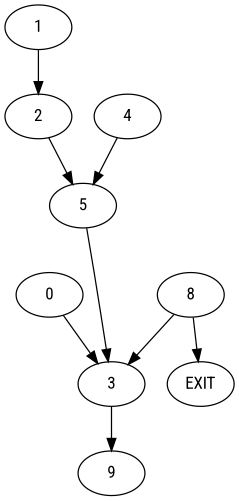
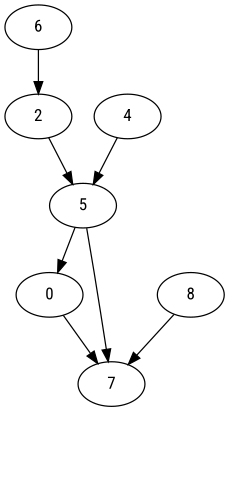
(38, 27) -> (38, 27)
none -> (69, 244)
(112, 384) -> (112, 384)
(201, 384) -> none
(112, 473) -> none
